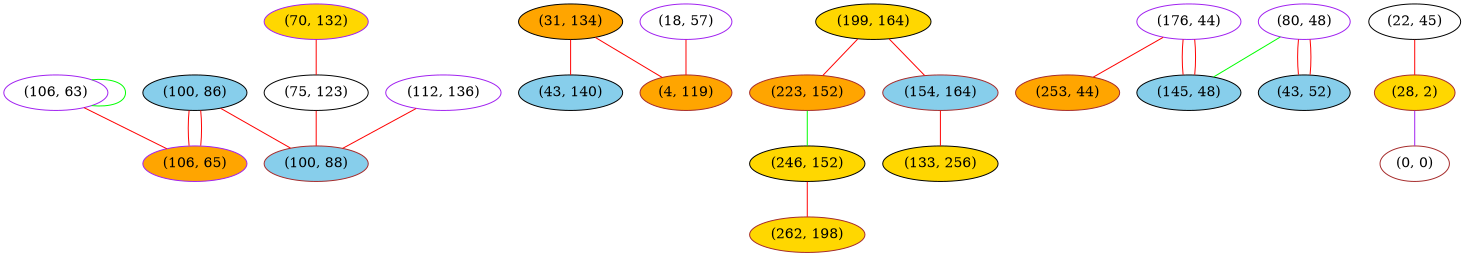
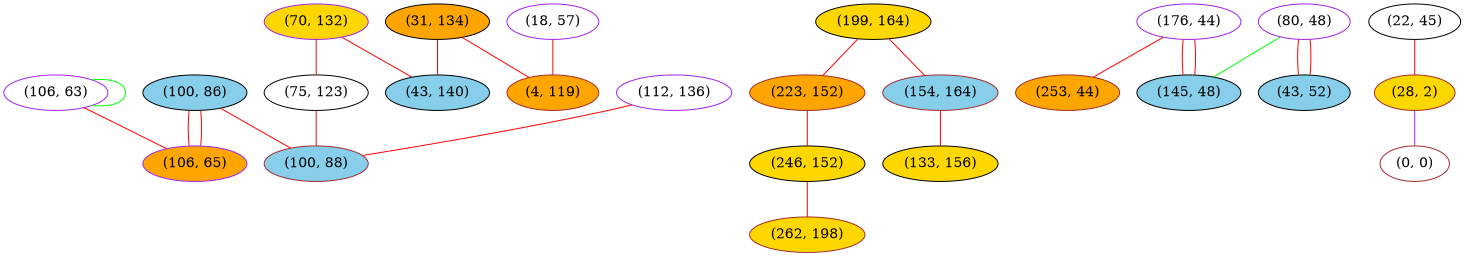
none -> (377, 57)
(807, 128) -> (807, 128)
(940, 164) -> (940, 164)
